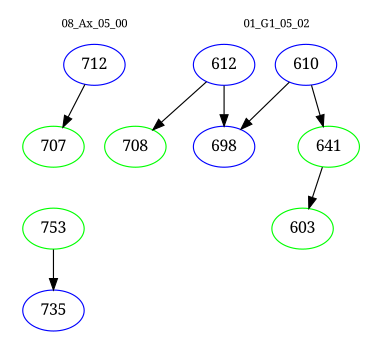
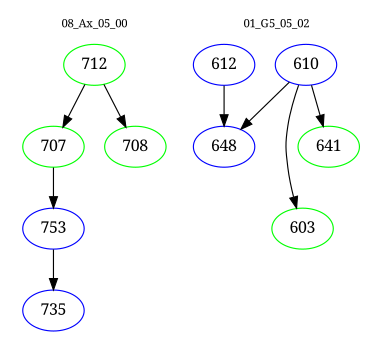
(276, 24) -> (276, 24)
(94, 65) -> (94, 65)
(192, 95) -> (112, 101)
(224, 147) -> (224, 147)
none -> (53, 182)
(317, 182) -> (286, 141)
(53, 229) -> (53, 229)
